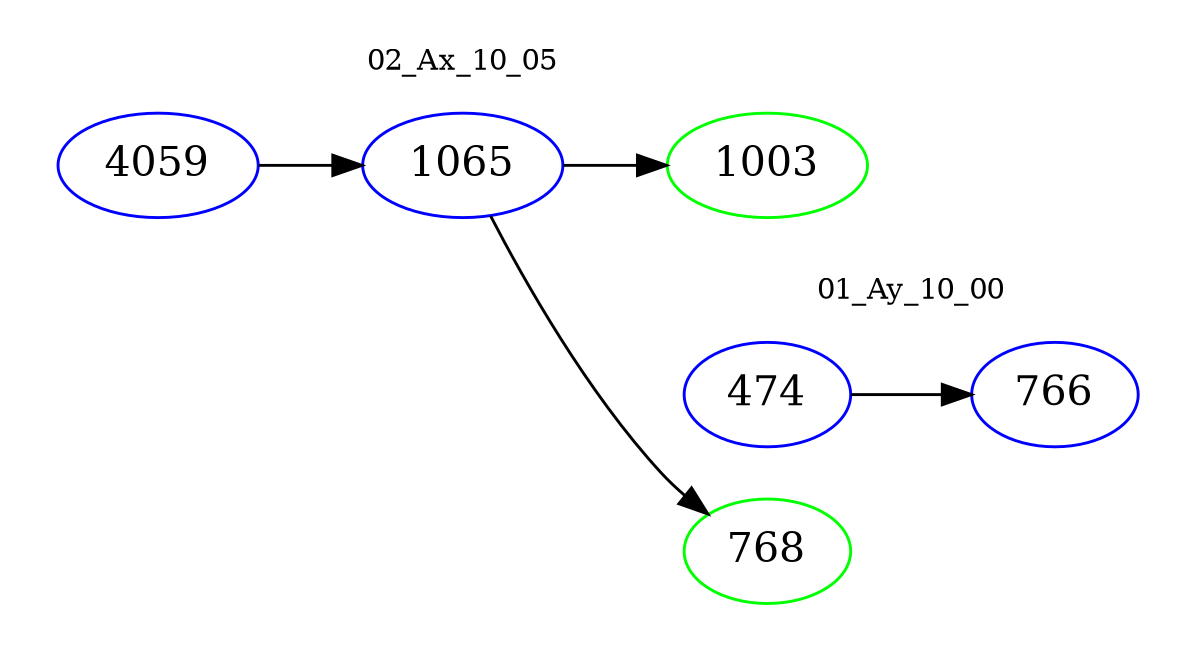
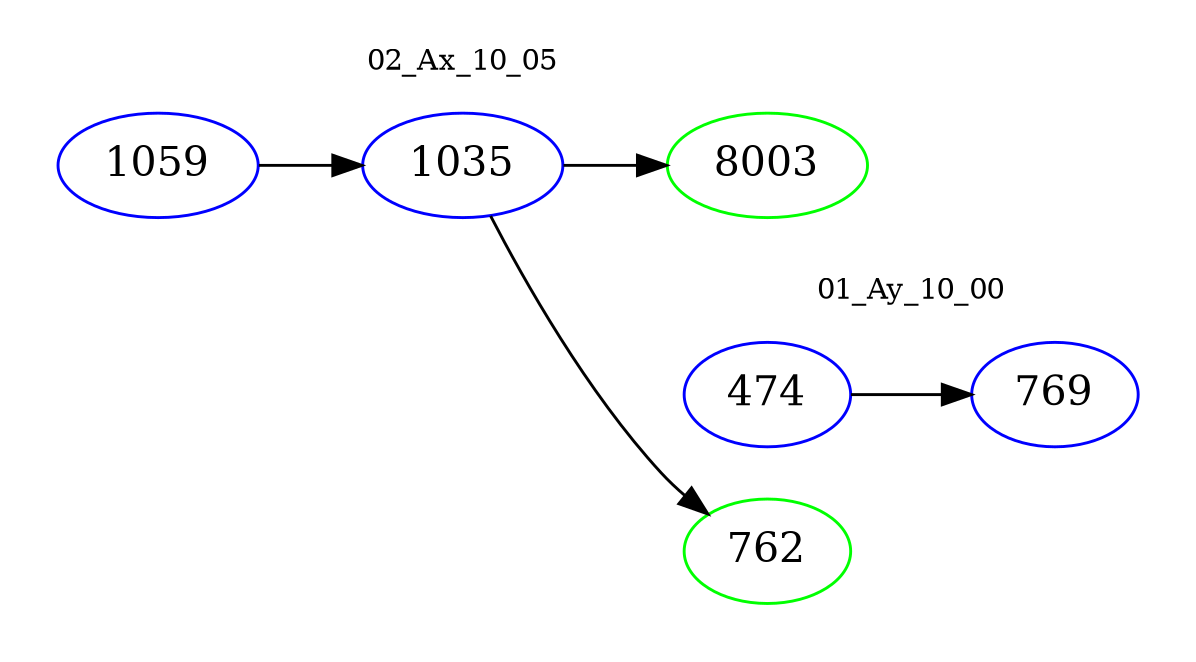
(158, 165) -> (158, 165)
(463, 165) -> (463, 165)
(767, 165) -> (767, 165)
(1055, 395) -> (1055, 395)
(767, 551) -> (767, 551)
